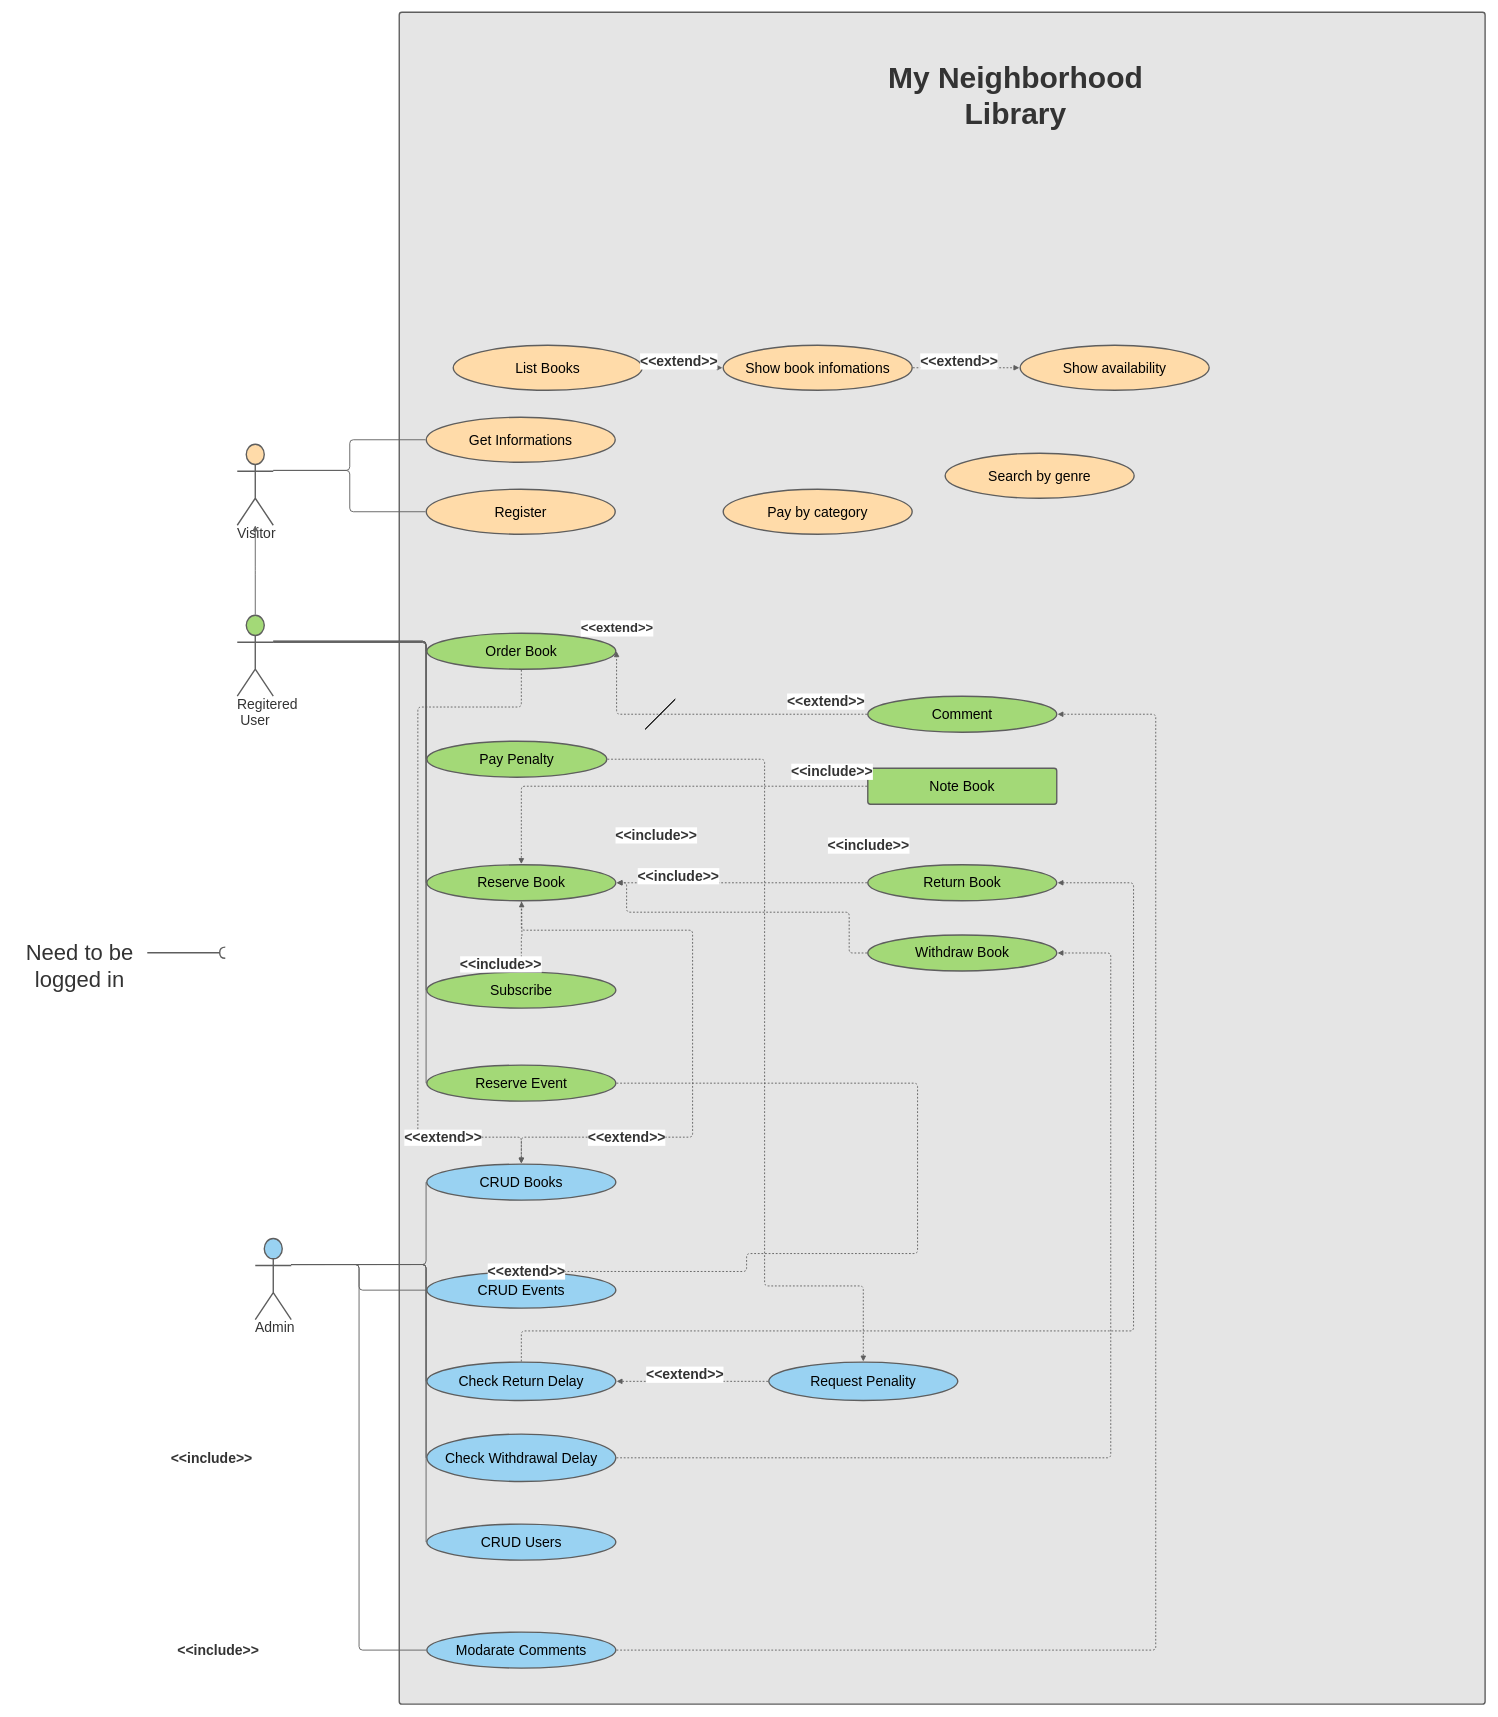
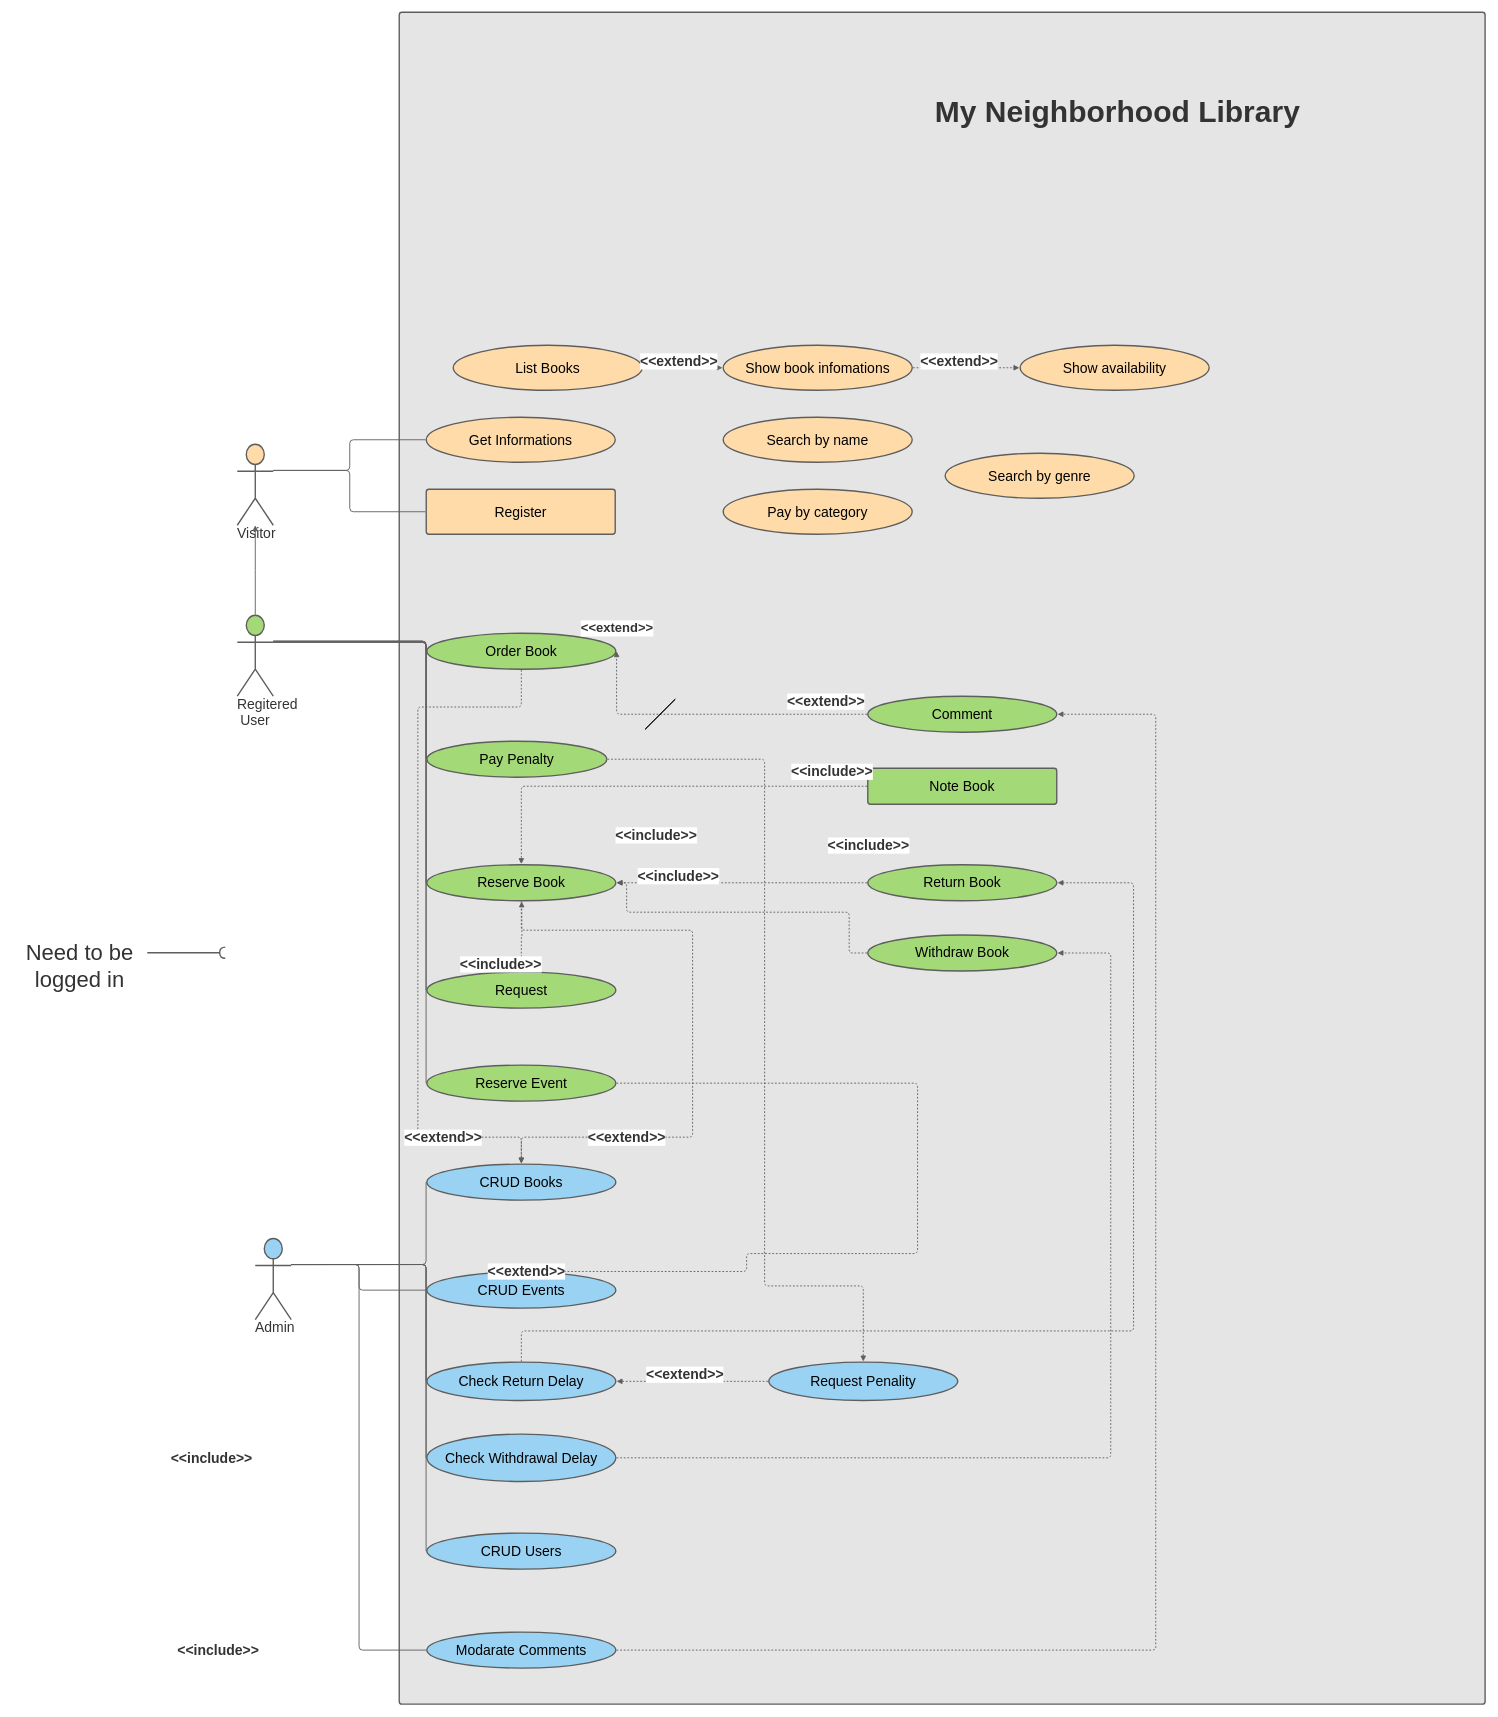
(1016, 95) -> (1118, 111)
none -> (818, 440)
(521, 512) -> (521, 512)
(521, 990) -> (521, 990)
(521, 1542) -> (521, 1551)
